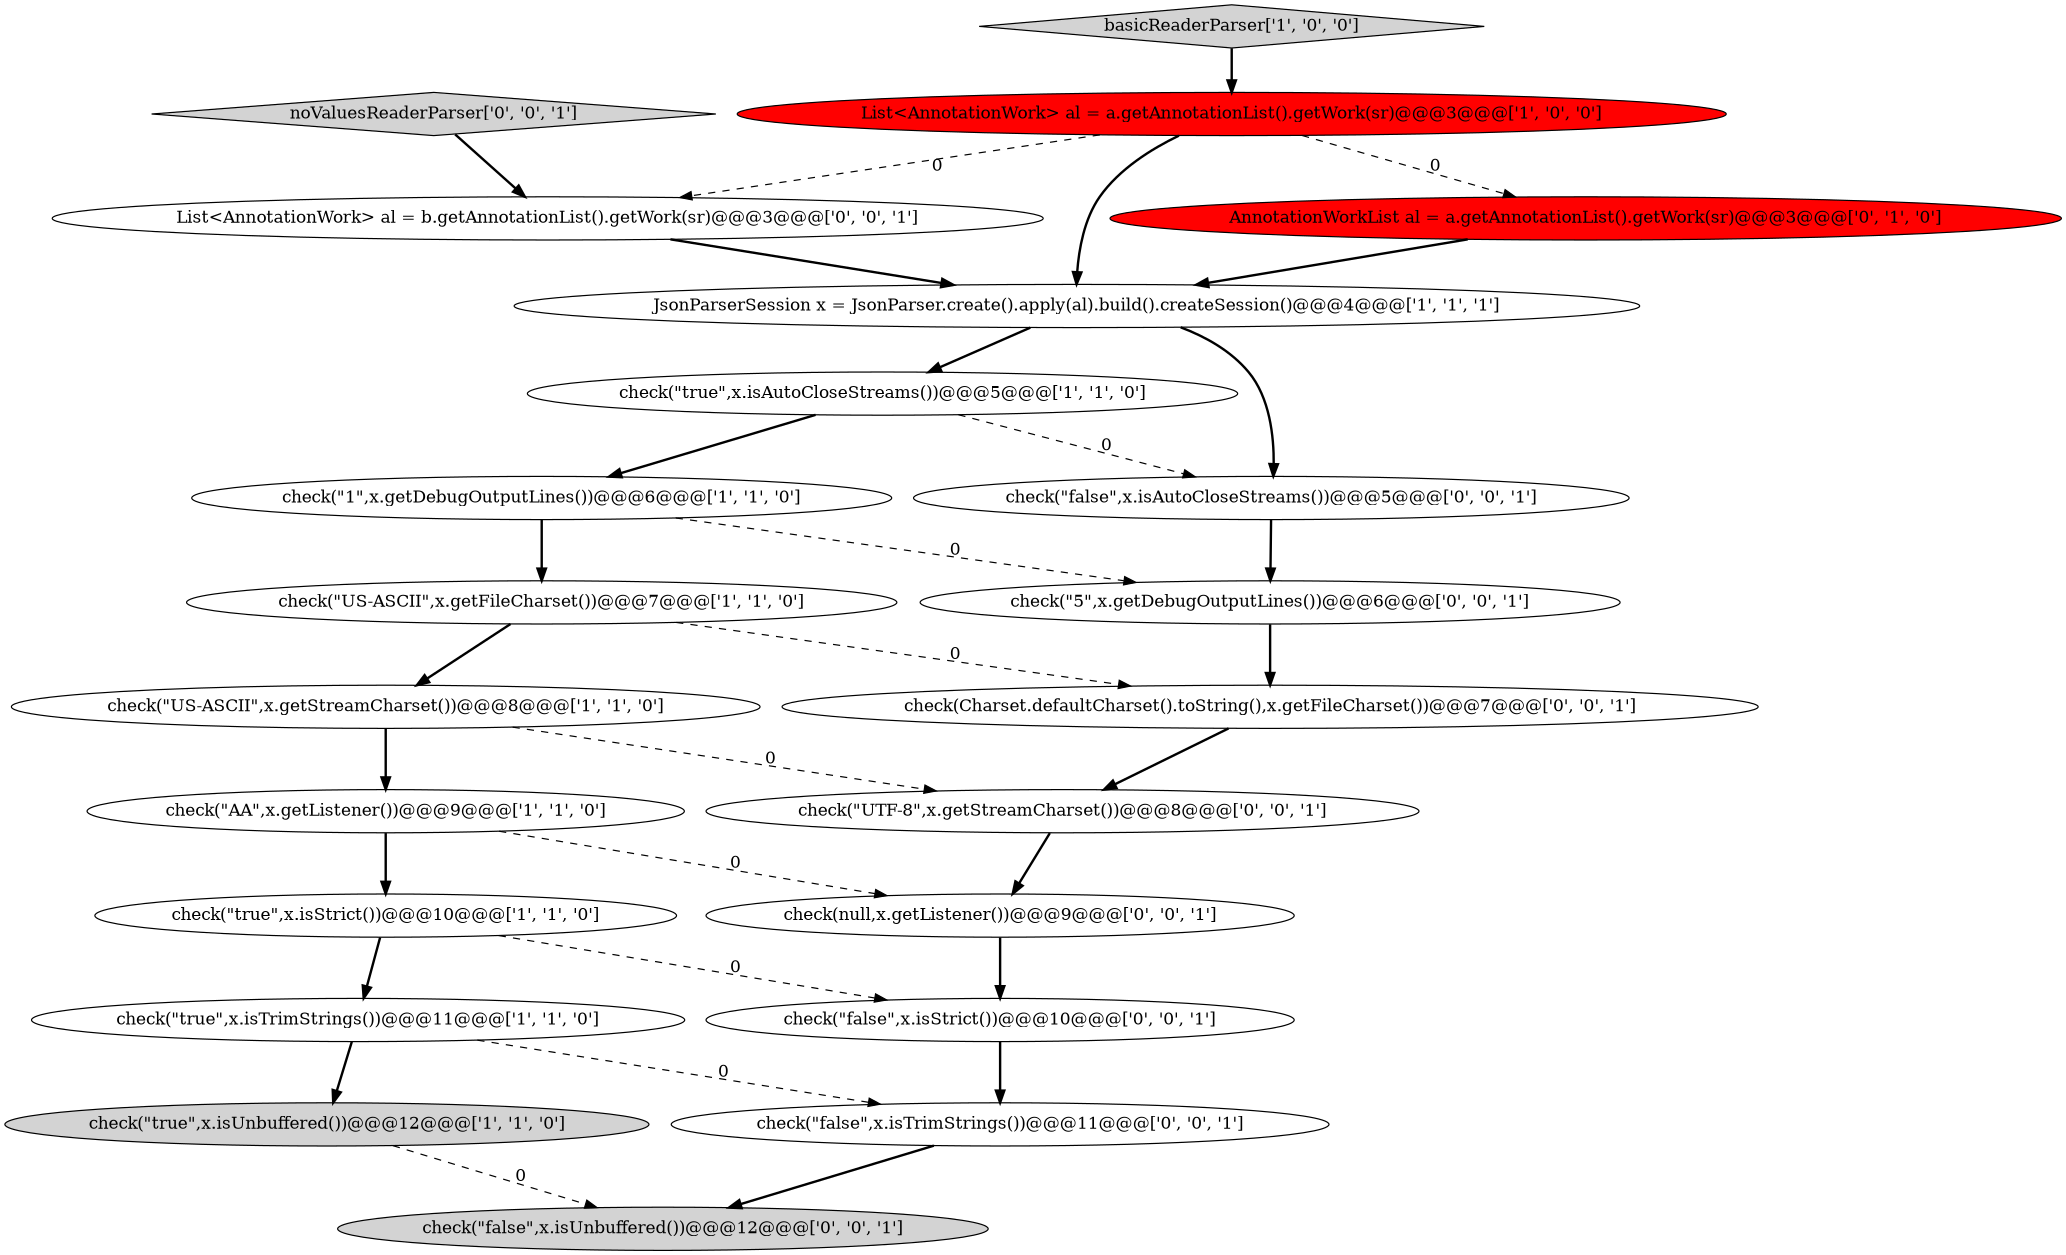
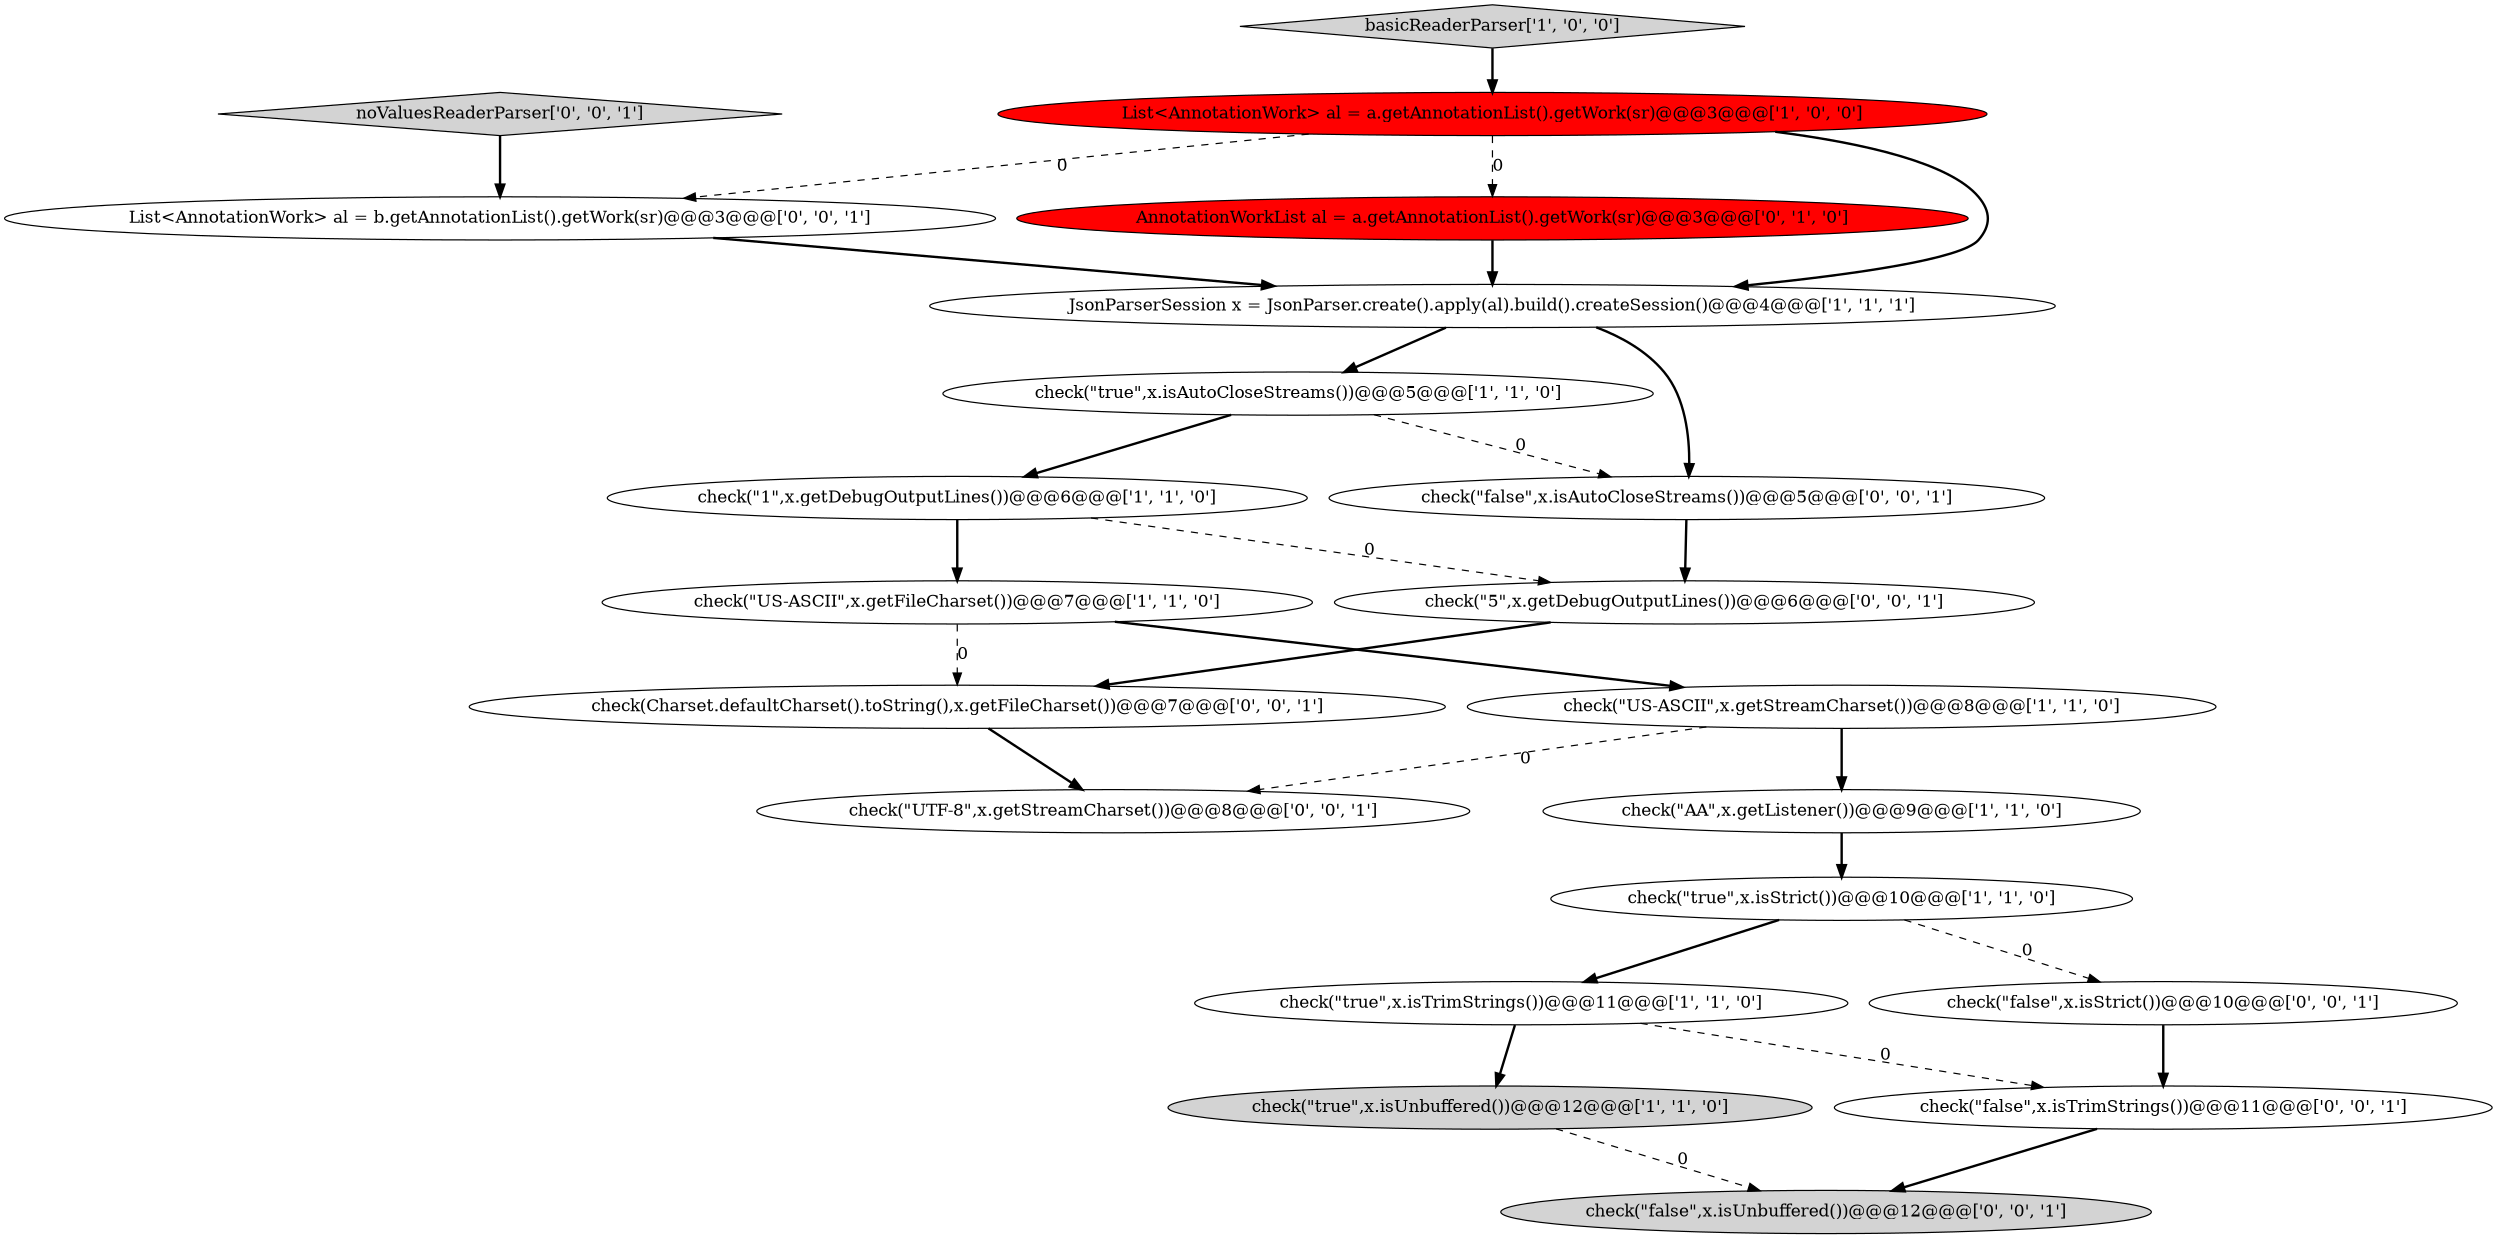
(1000, 916) -> none
